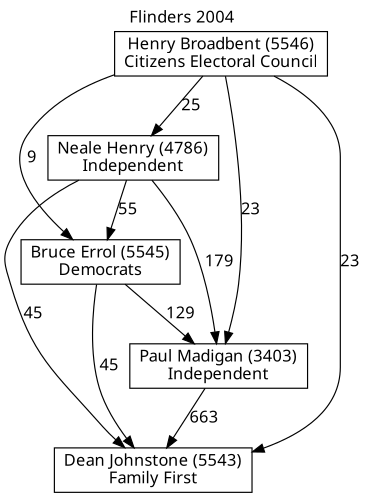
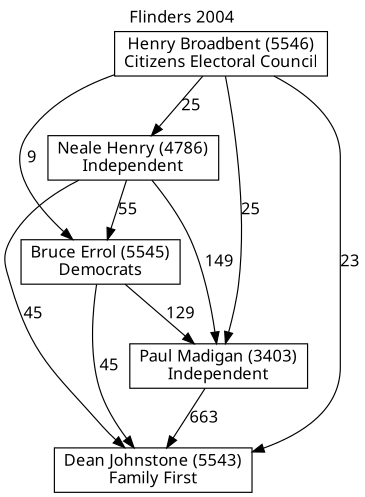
(251, 210) -> (251, 210)
(219, 262) -> (219, 262)
